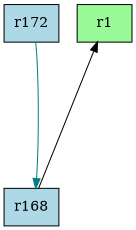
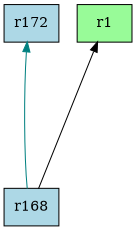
(38, 110) -> (25, 120)
